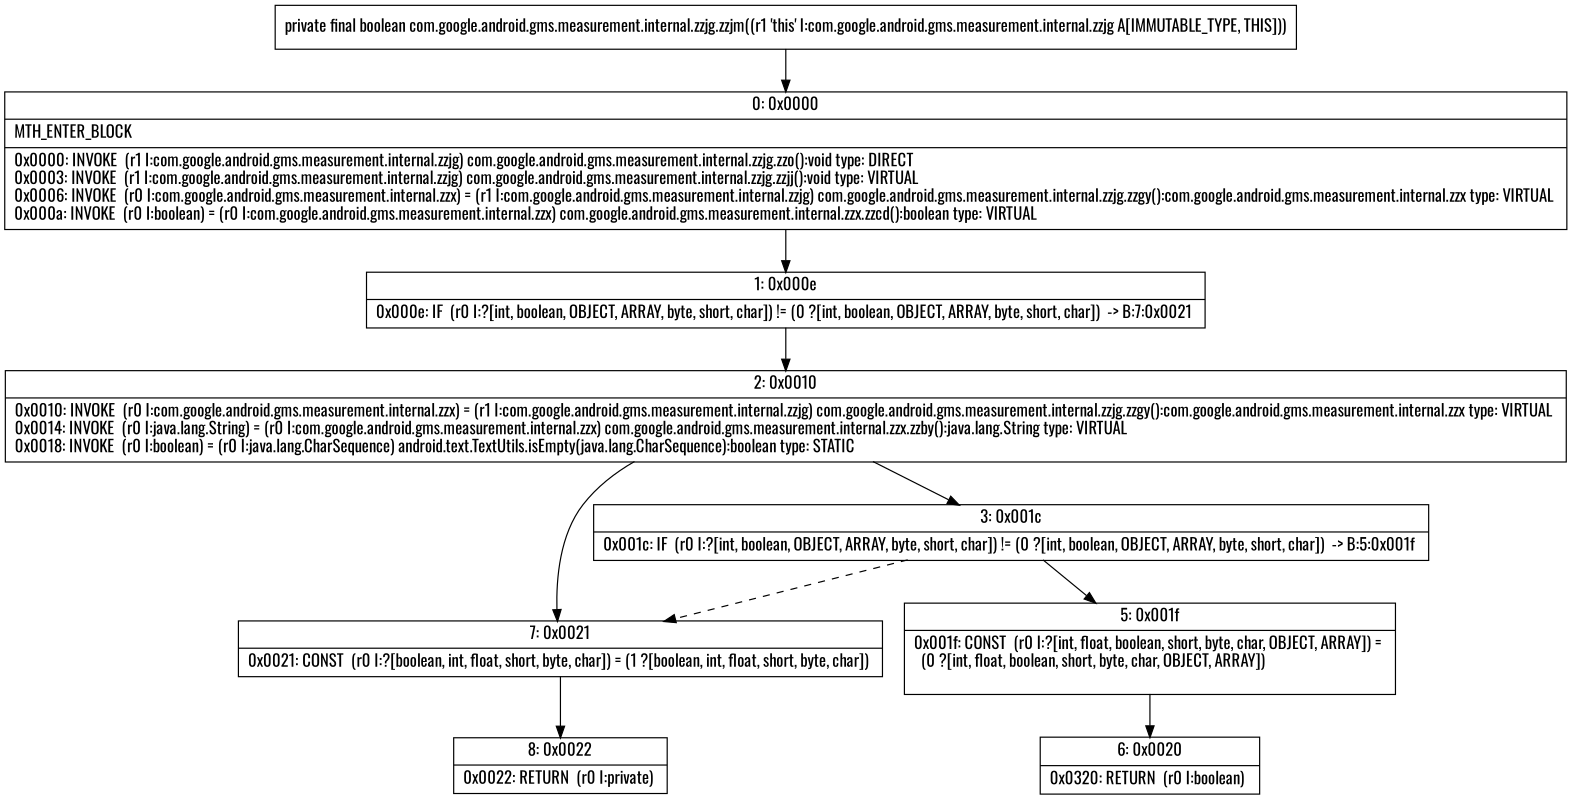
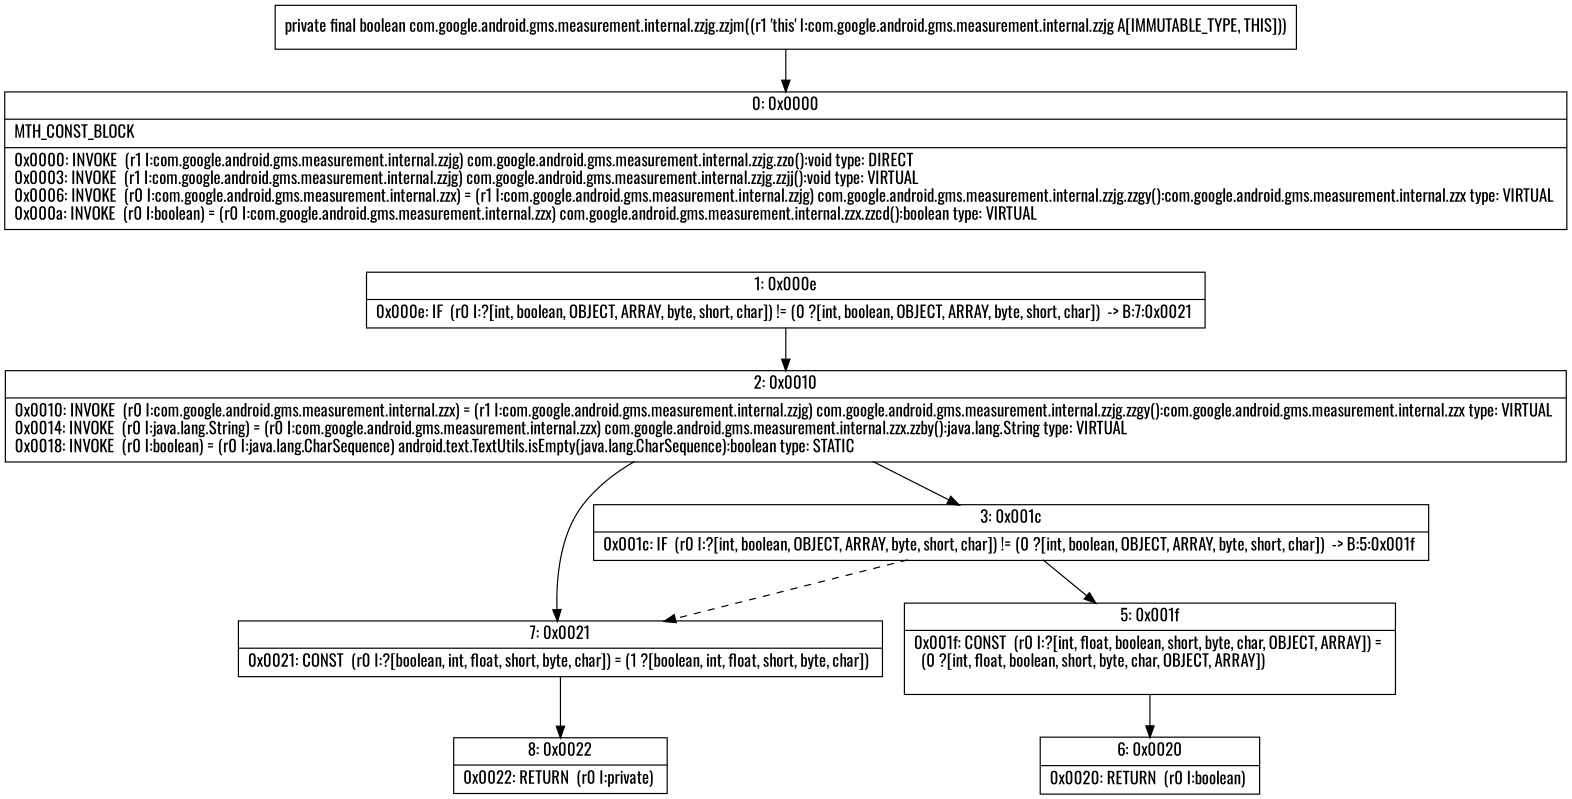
(74, 133) -> (75, 133)
(786, 245) -> none
(1149, 779) -> (1150, 779)
